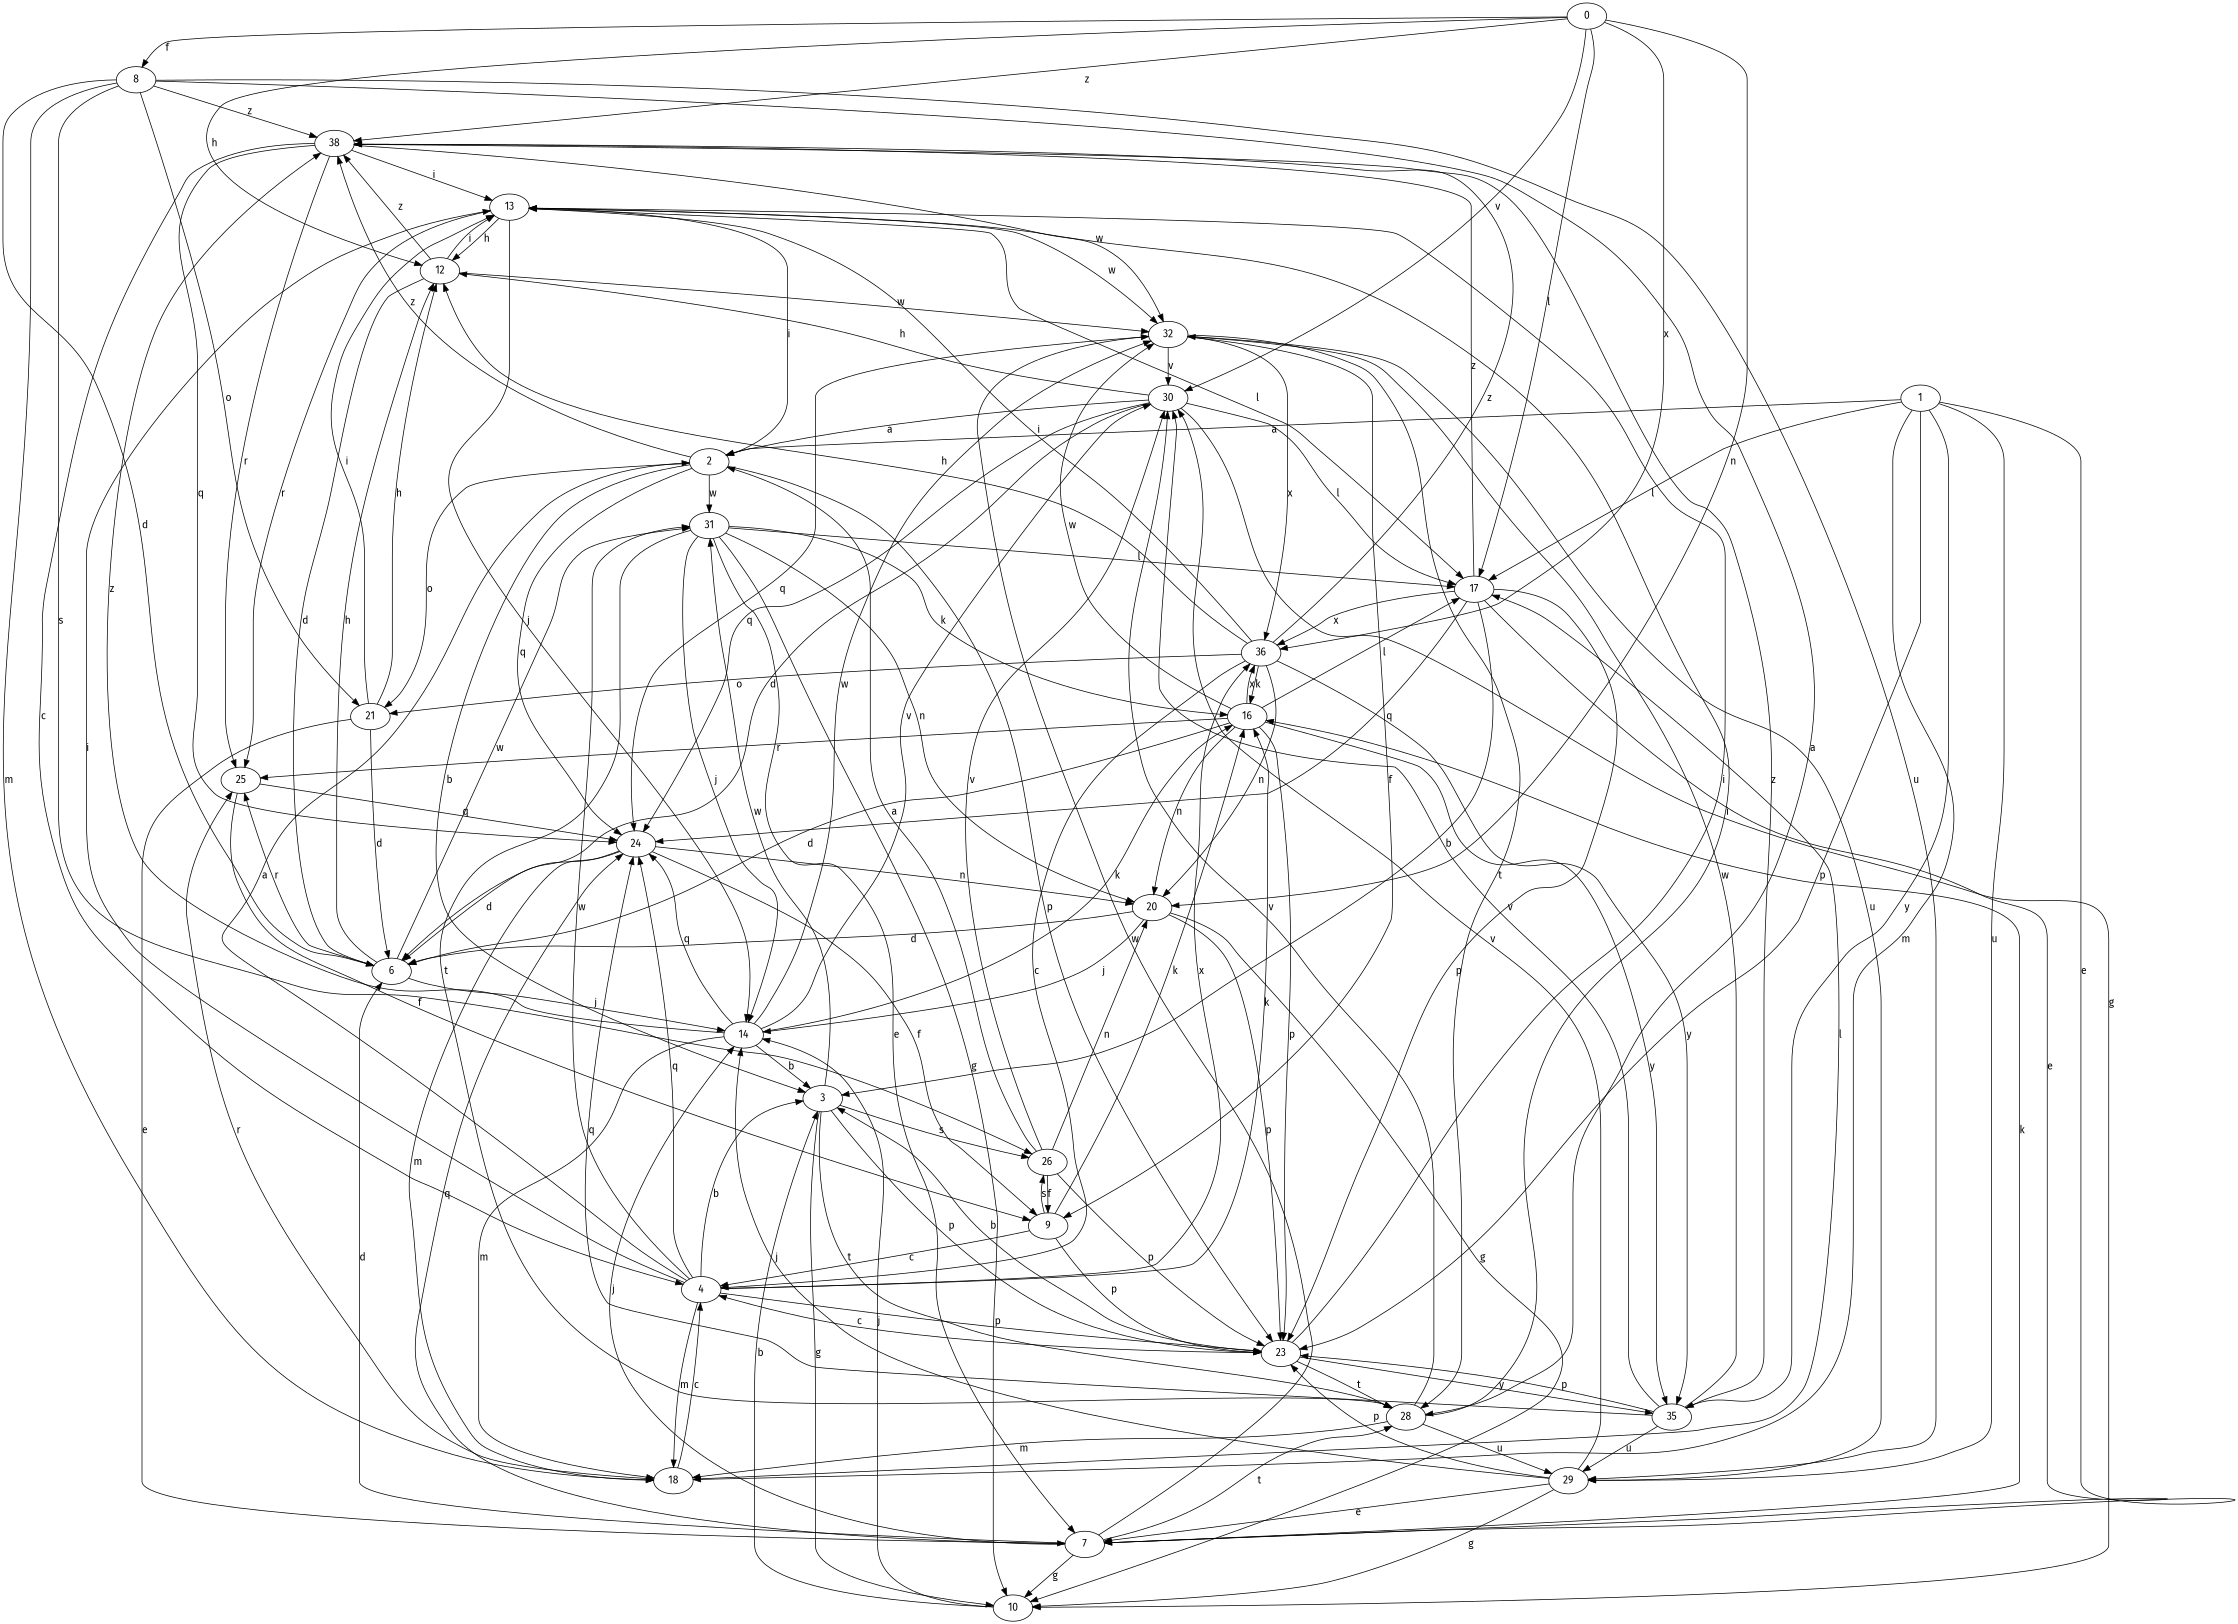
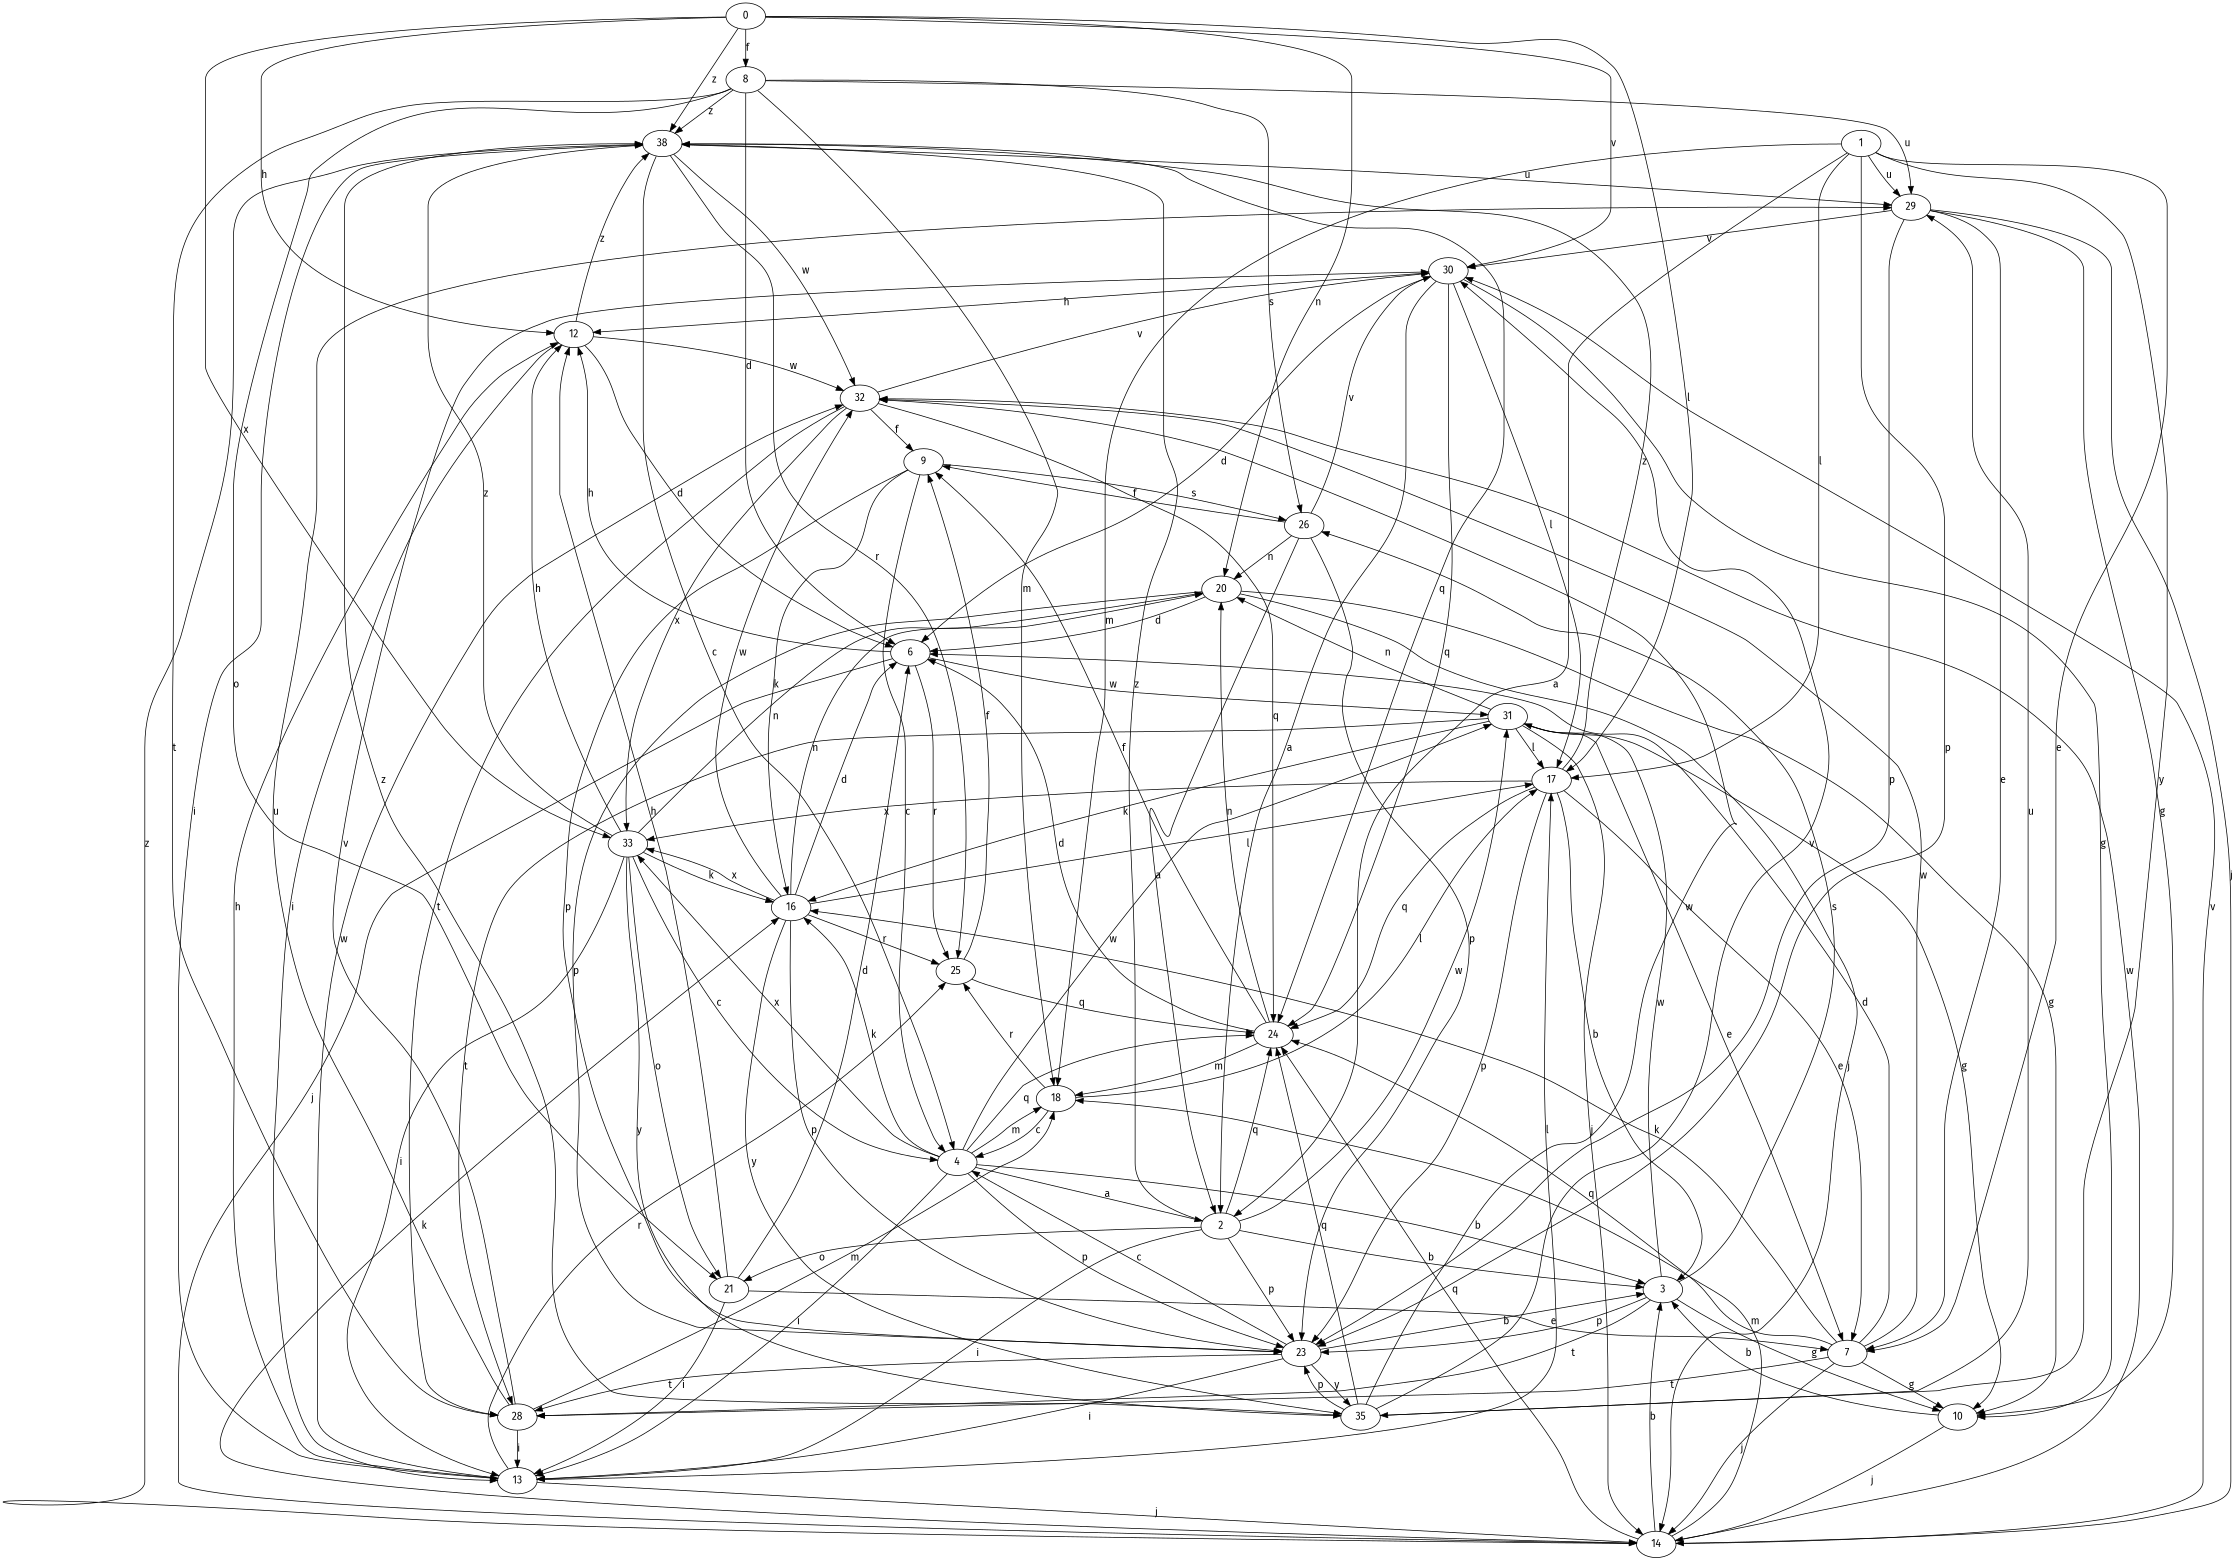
(1261, 653) -> (628, 844)
(1813, 748) -> (175, 748)
(1849, 843) -> (1283, 167)
